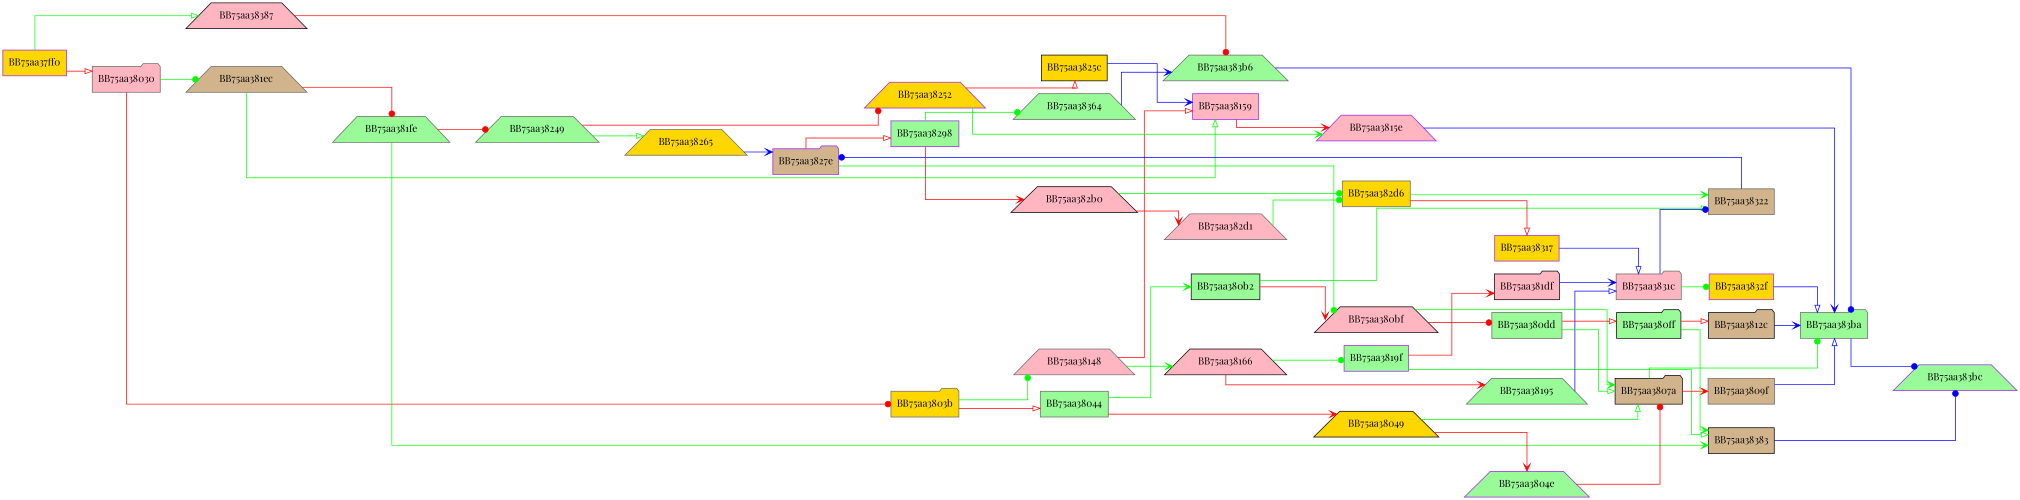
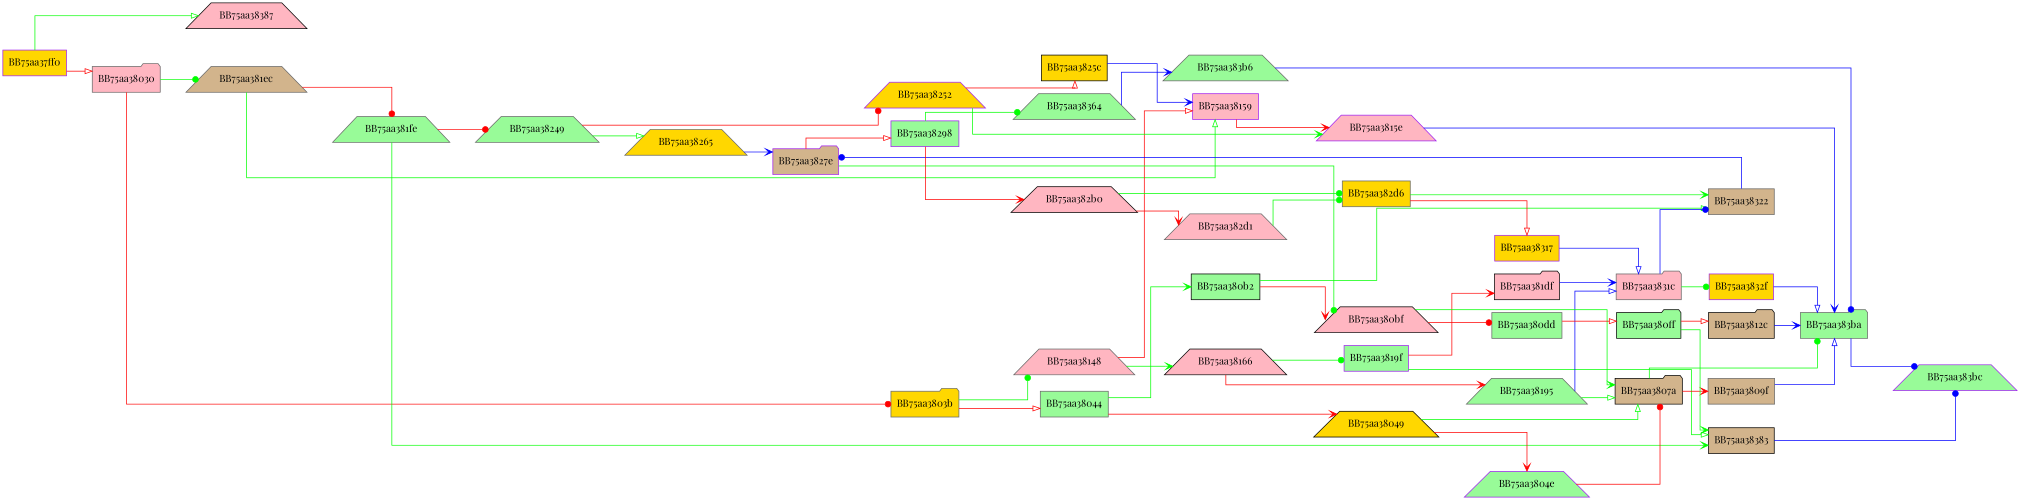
(777, 16) -> none
(1599, 347) -> (1595, 398)
